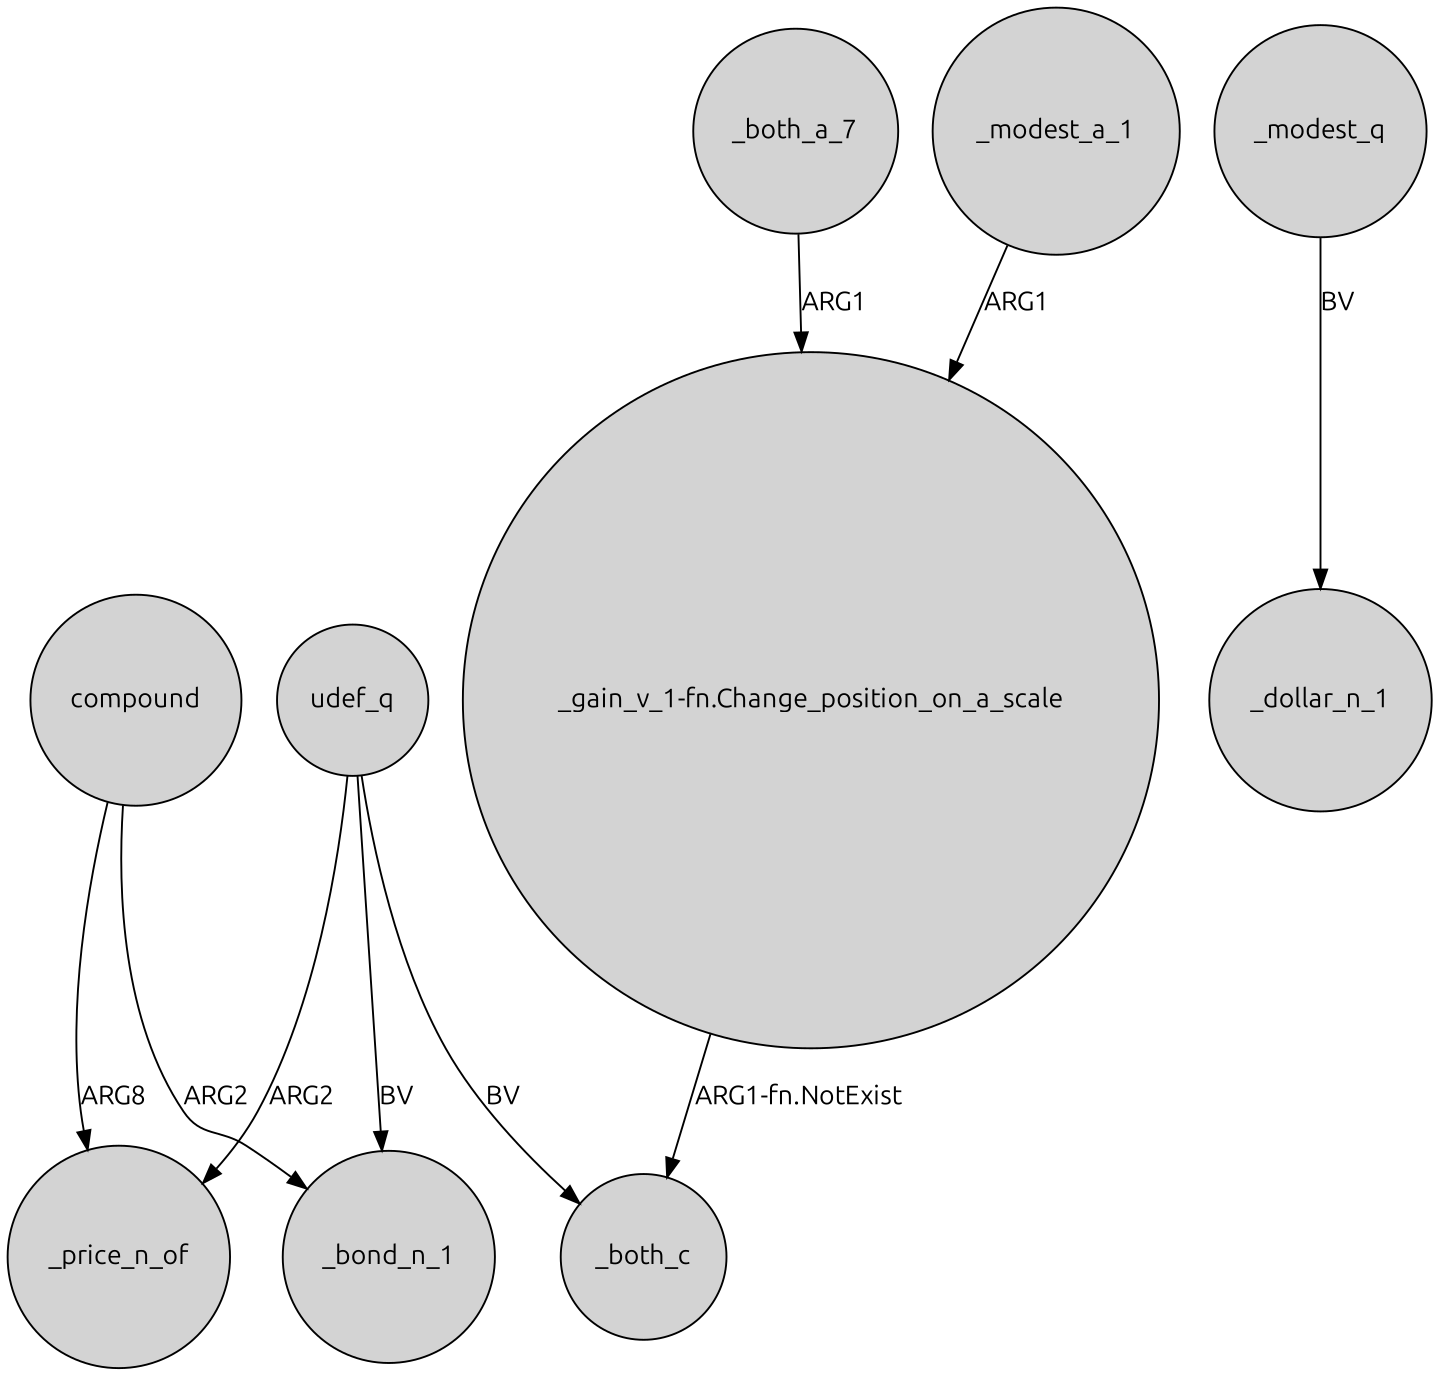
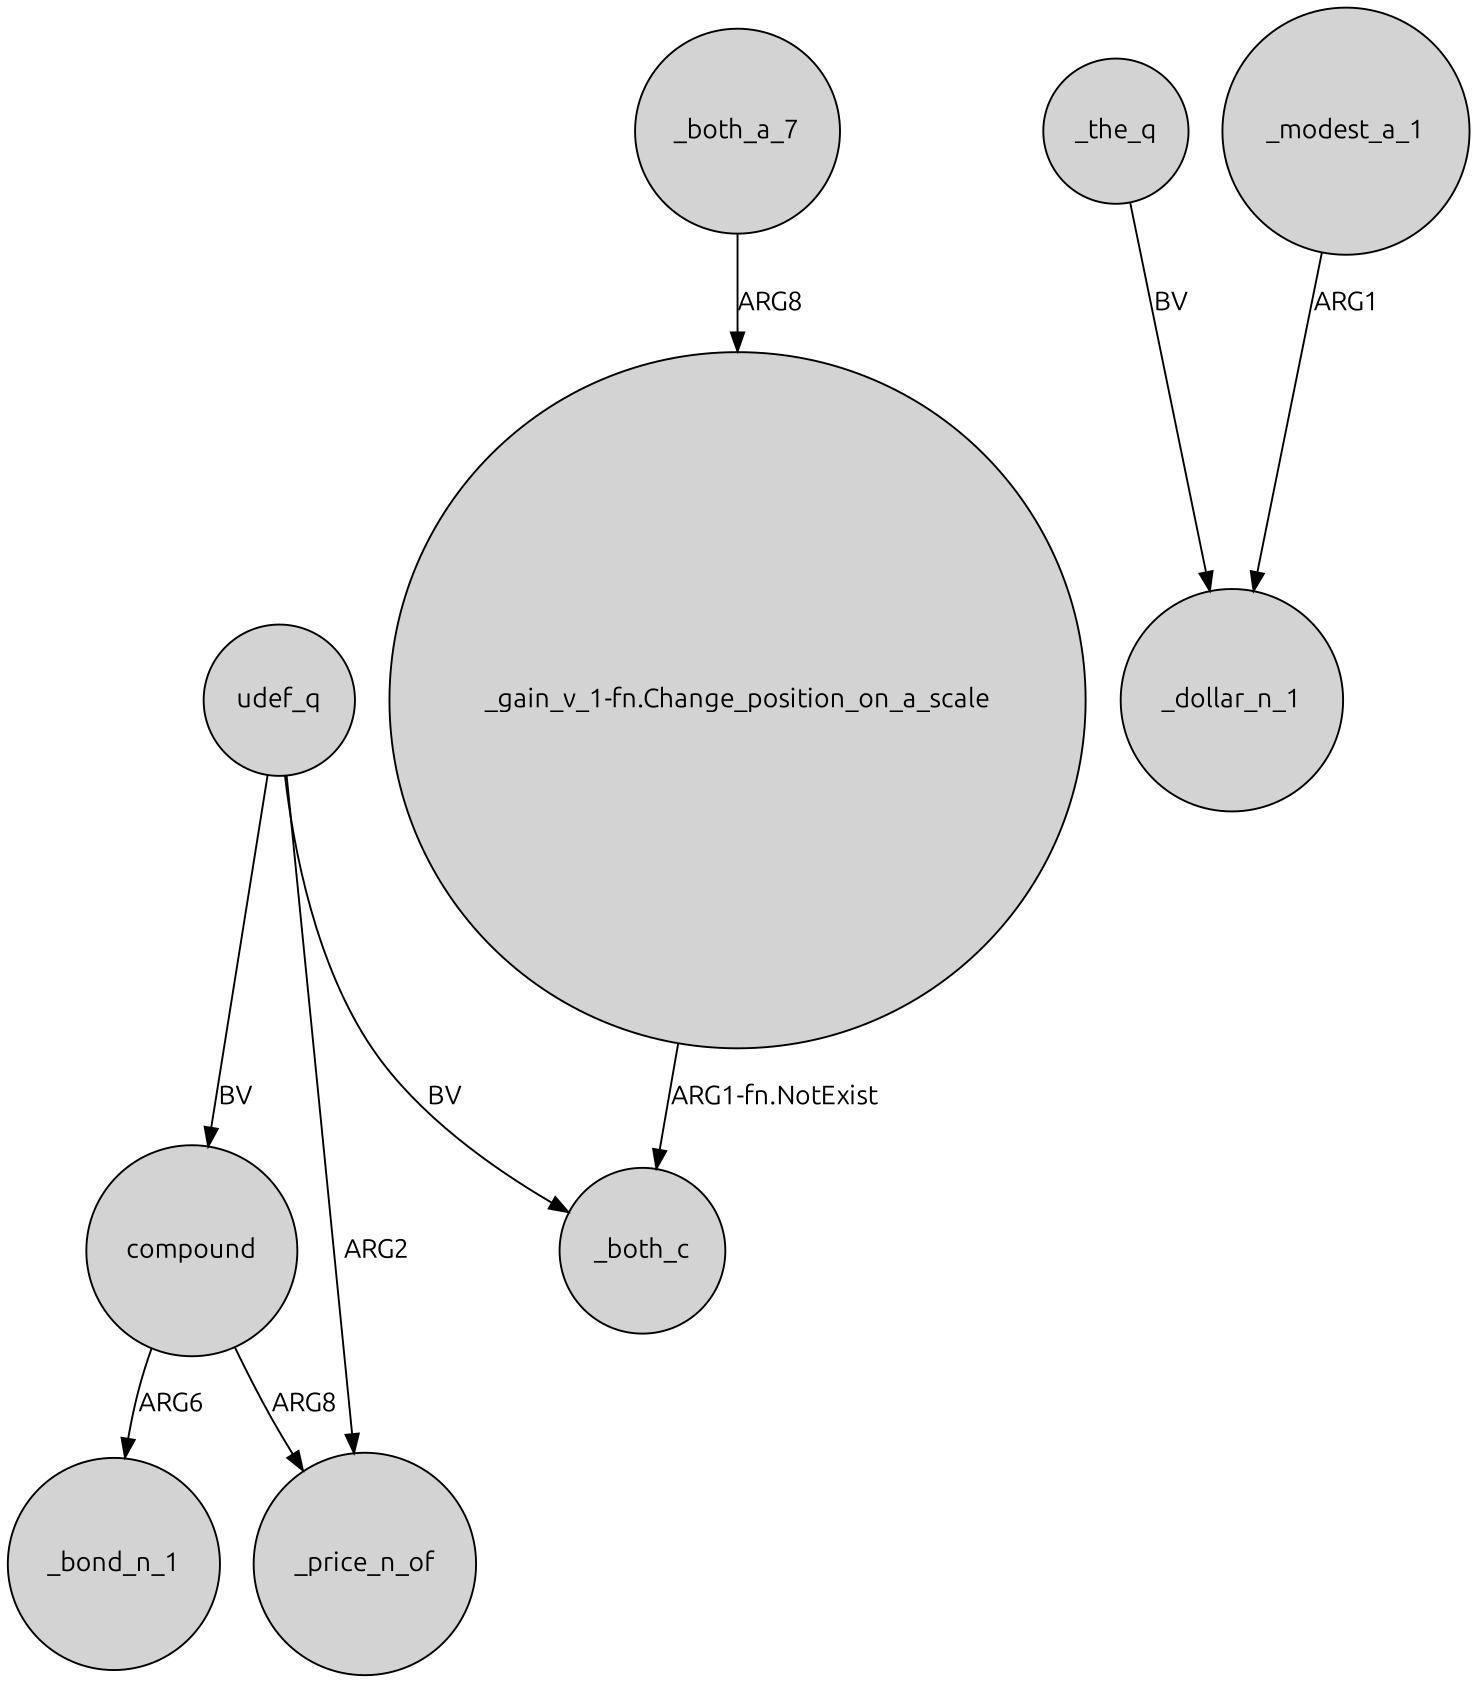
(1320, 131) -> (1116, 131)
(835, 303) -> (771, 303)
(982, 304) -> (1290, 412)
(369, 953) -> (239, 951)
(217, 1097) -> (172, 1404)
